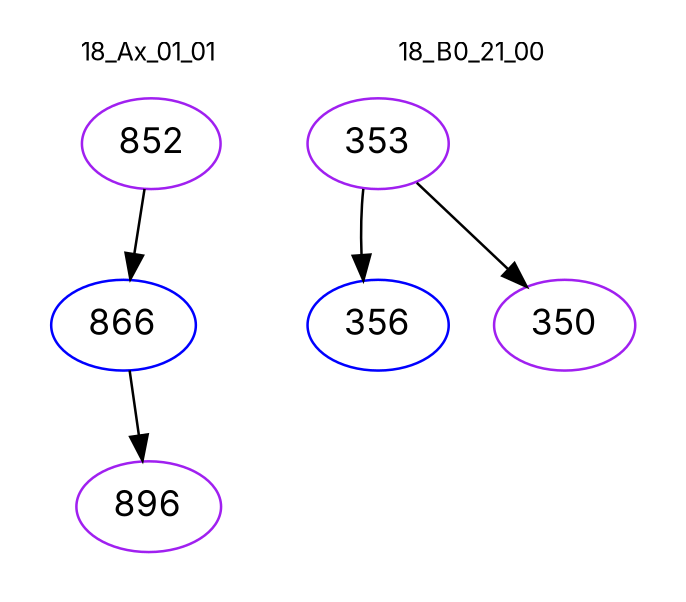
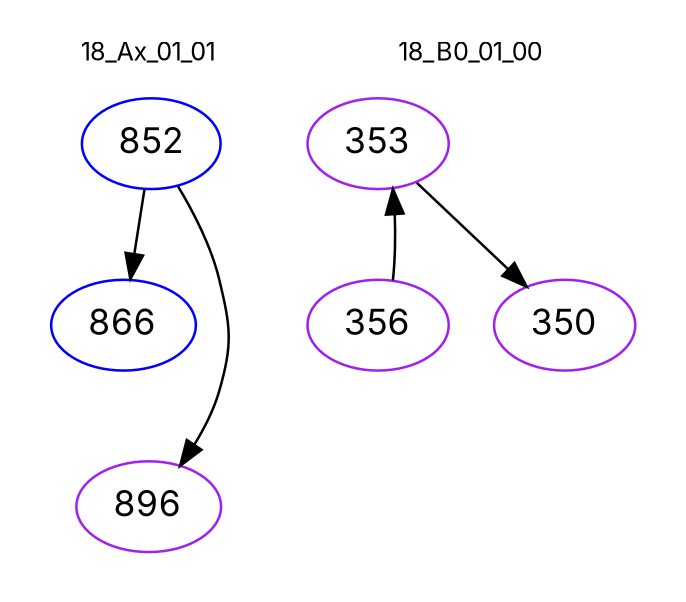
(471, 54) -> (471, 54)
(151, 144) -> (151, 144)
(361, 222) -> (395, 248)
(378, 325) -> (378, 325)
(134, 403) -> (227, 314)
